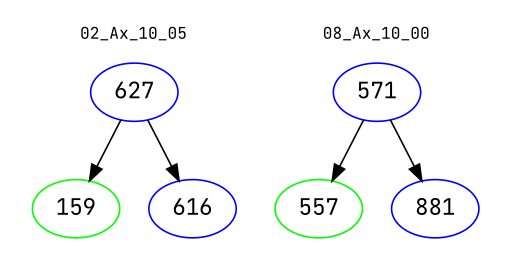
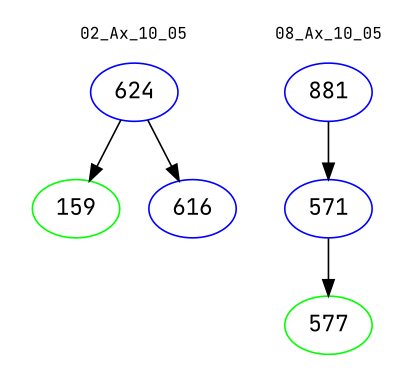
(377, 35) -> (329, 35)
(134, 92) -> (134, 92)
(402, 143) -> (328, 143)
(319, 209) -> (328, 325)
